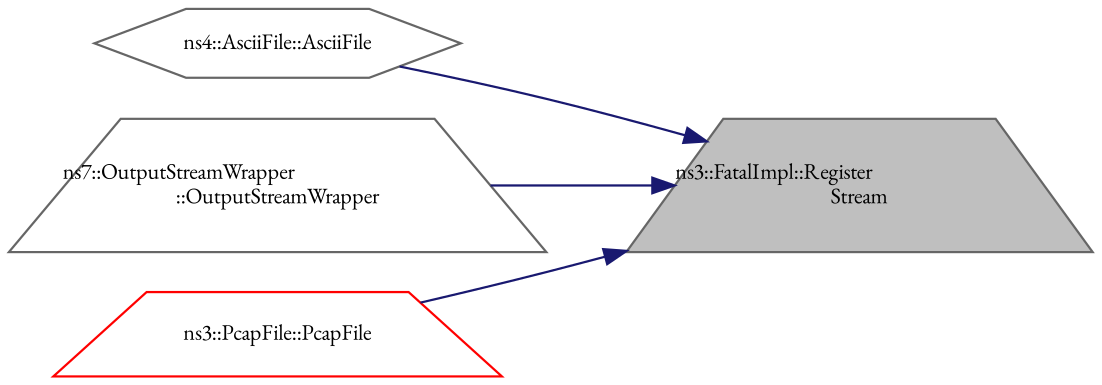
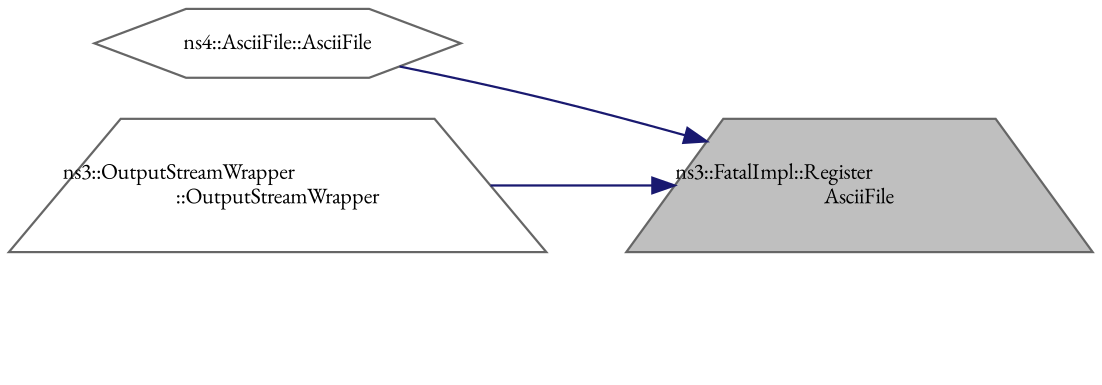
(278, 185) -> (278, 185)
(859, 185) -> (859, 185)
(278, 334) -> none
